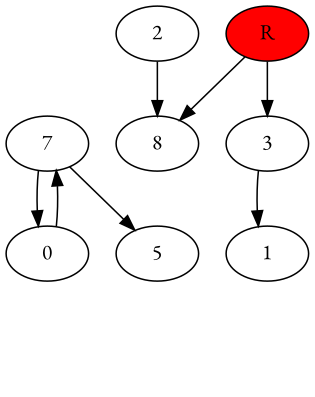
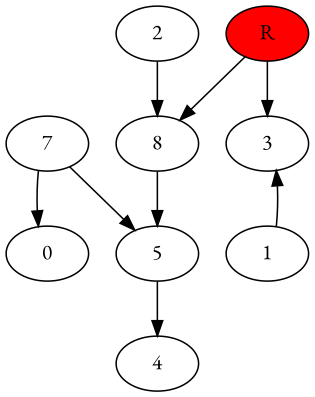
none -> (157, 191)
(257, 191) -> (278, 206)
(58, 206) -> none
none -> (157, 364)
